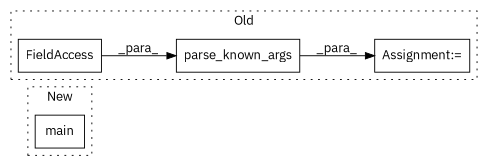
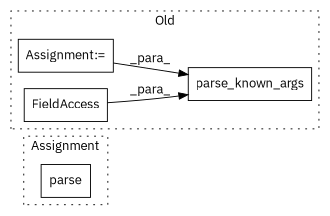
(333, 56) -> (146, 68)
(60, 97) -> (66, 147)
(60, 132) -> (66, 181)
